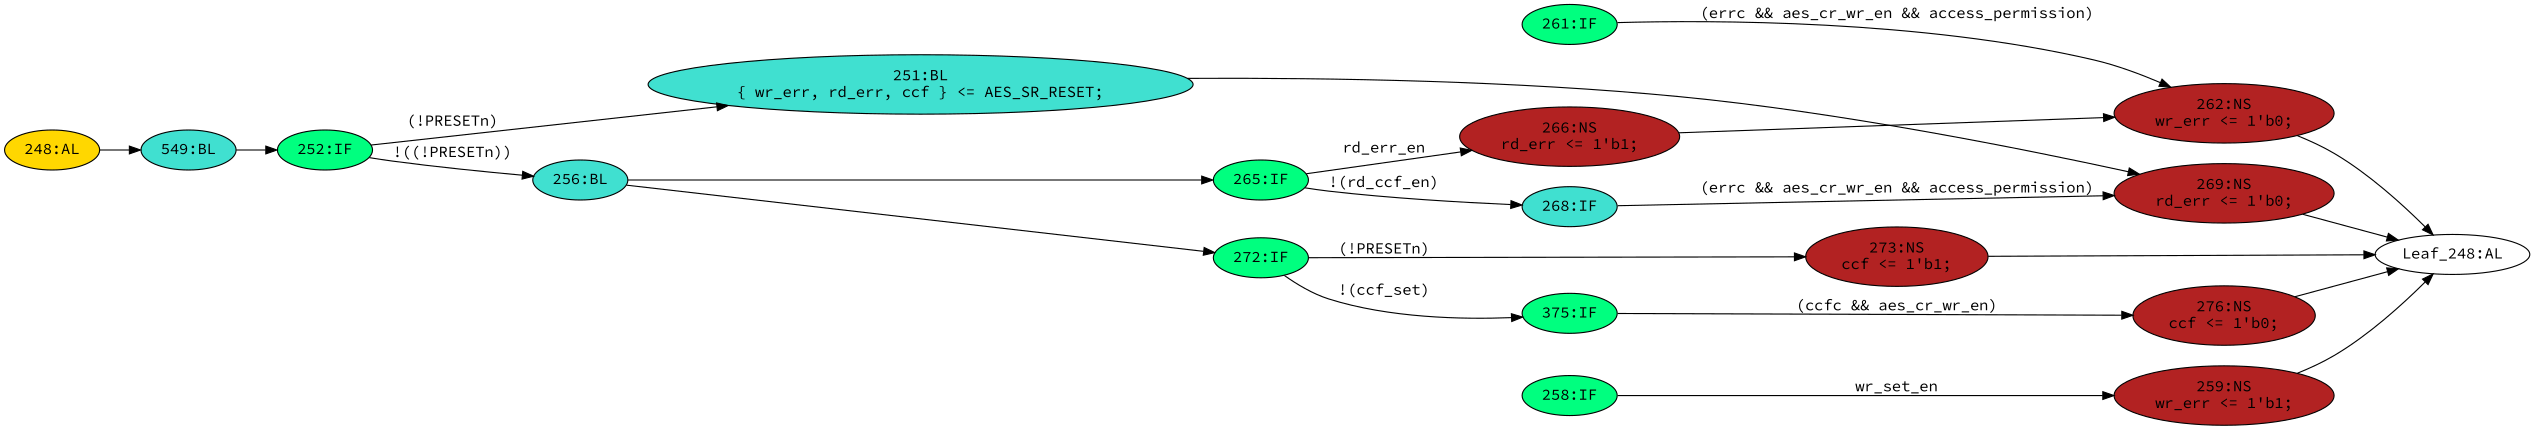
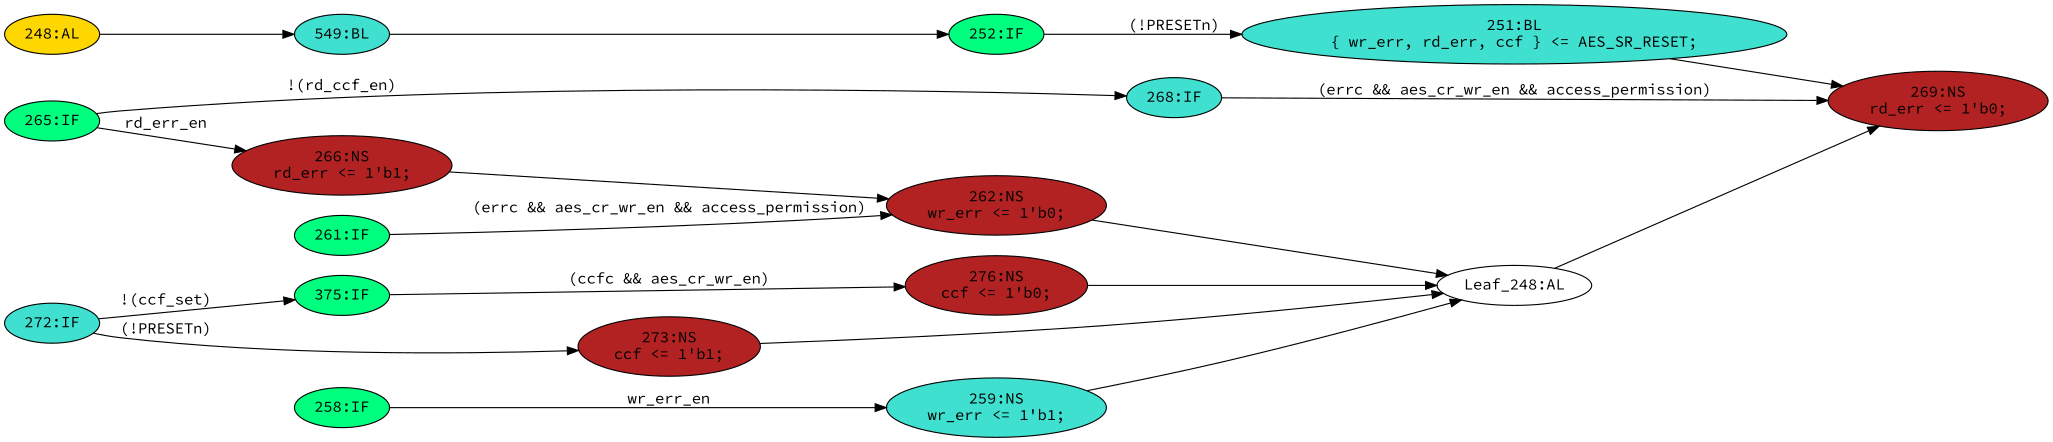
(580, 180) -> none
(2345, 226) -> (1712, 200)
(1261, 258) -> (52, 323)
(1897, 387) -> (669, 399)
(2224, 396) -> (996, 408)
